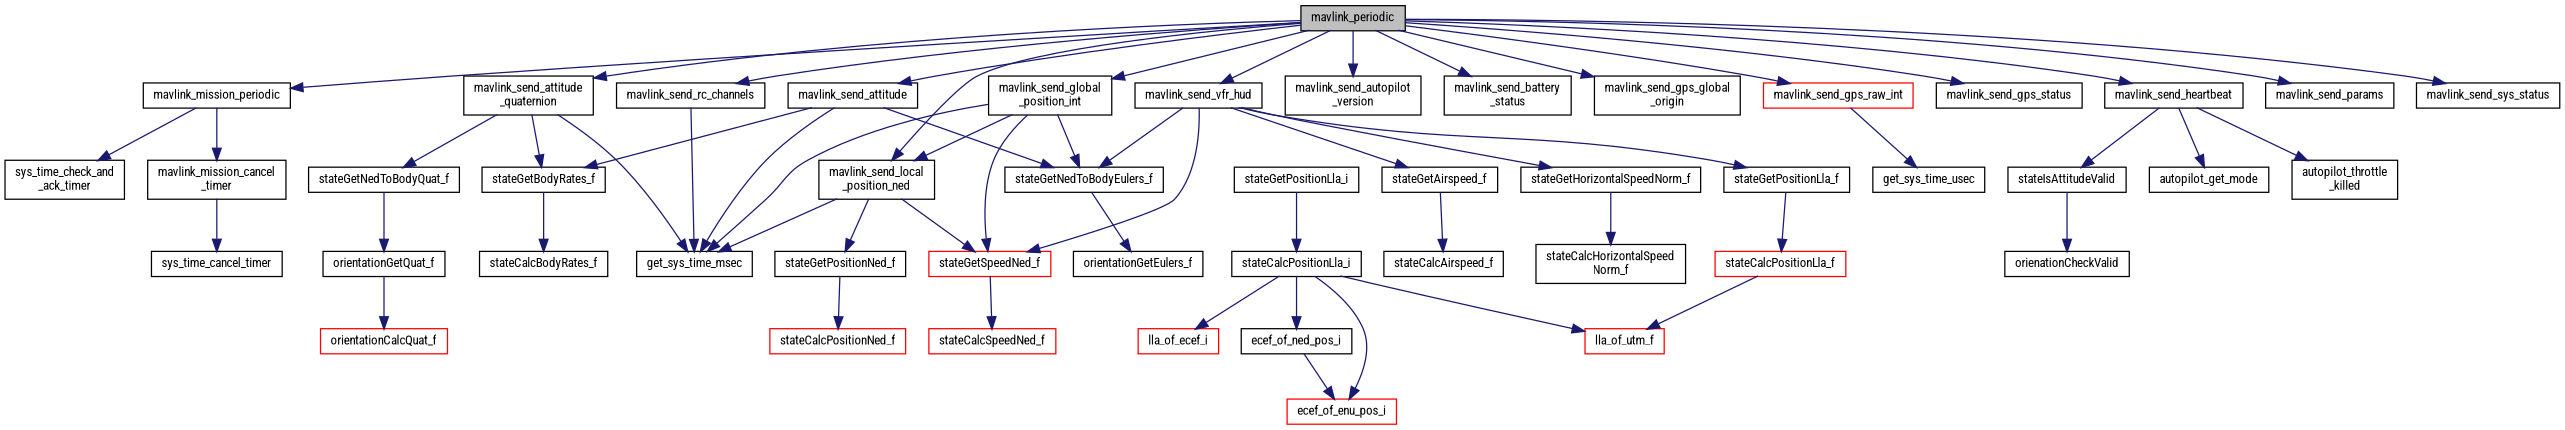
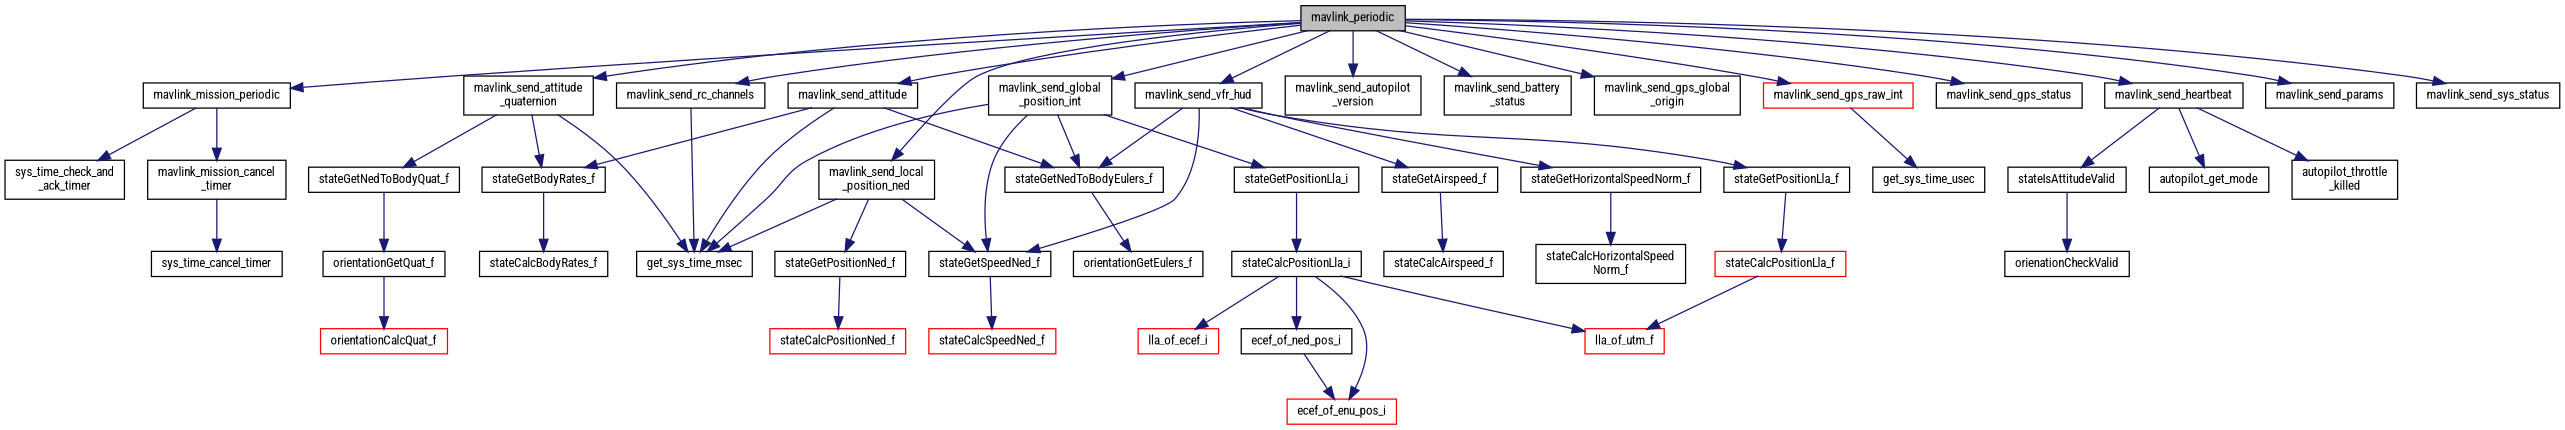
(976, 132) -> (1178, 139)
(990, 264) -> (990, 264)
